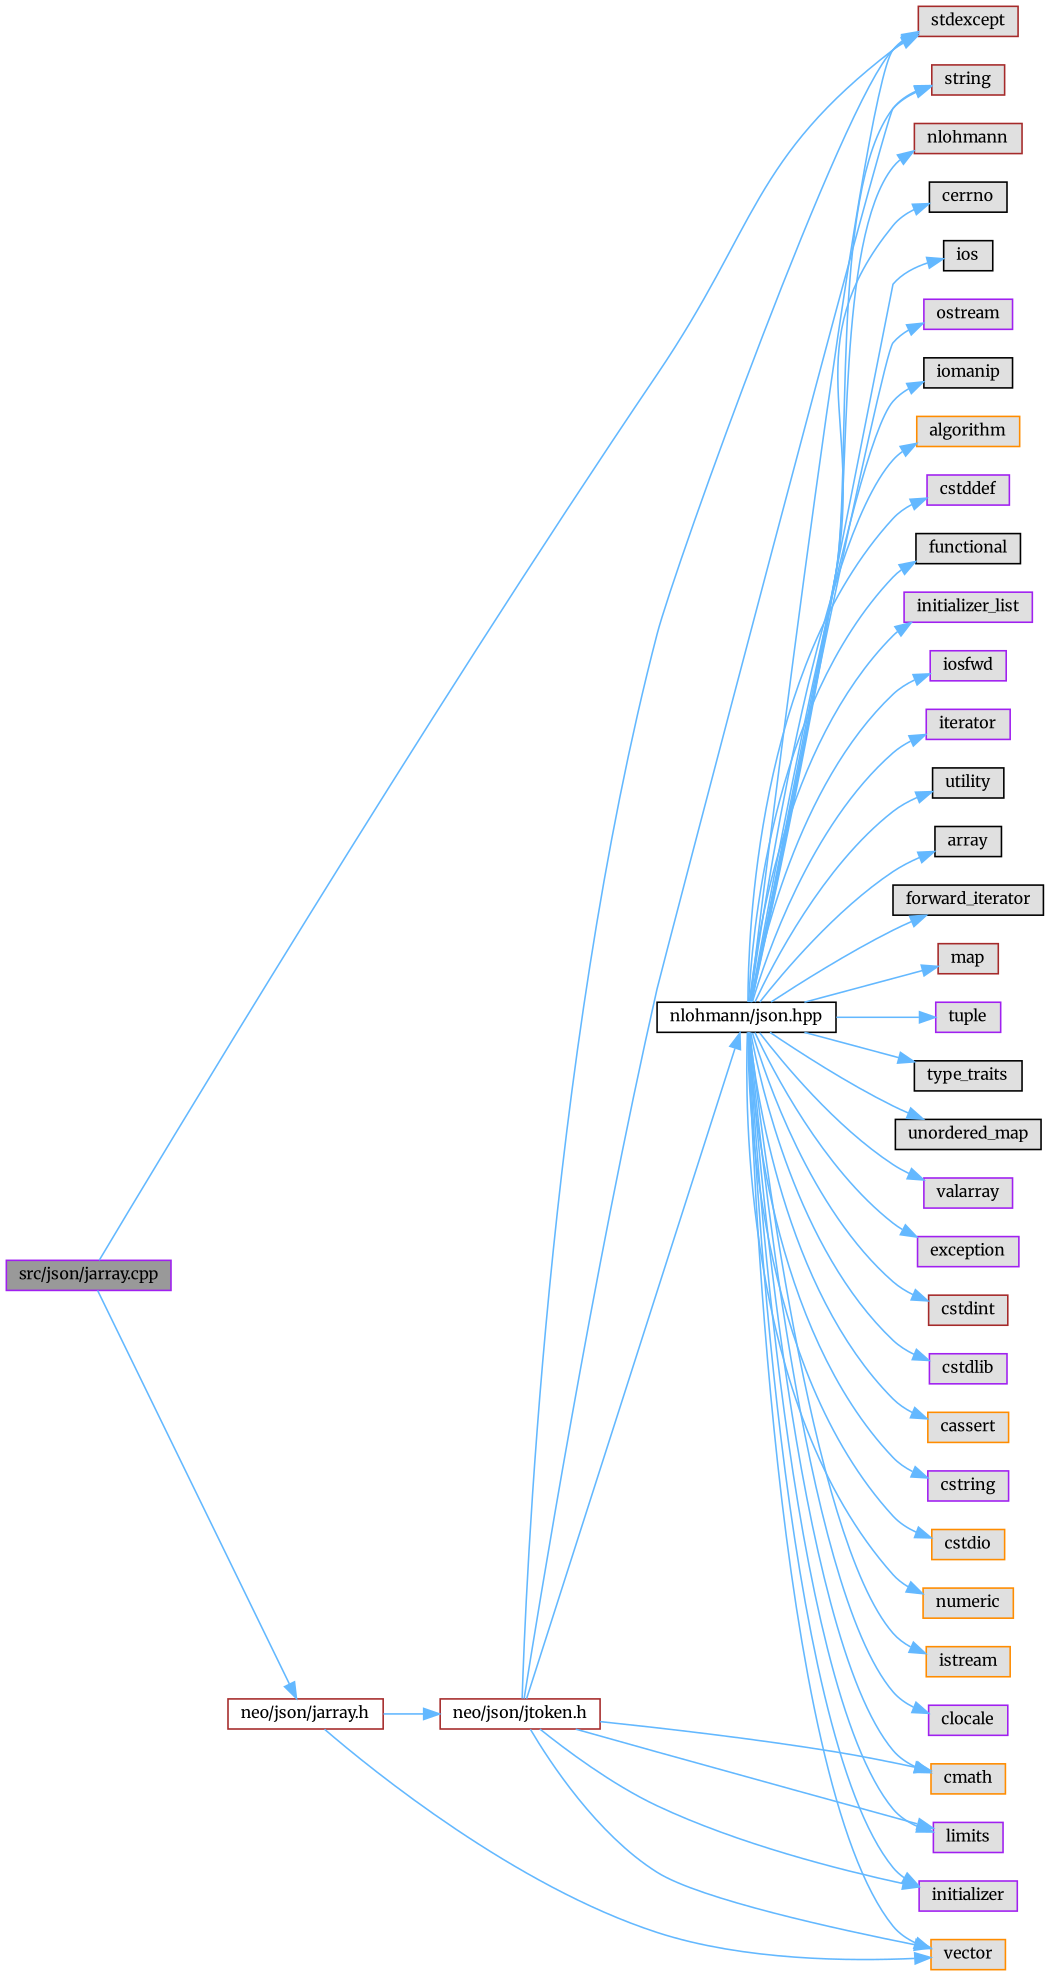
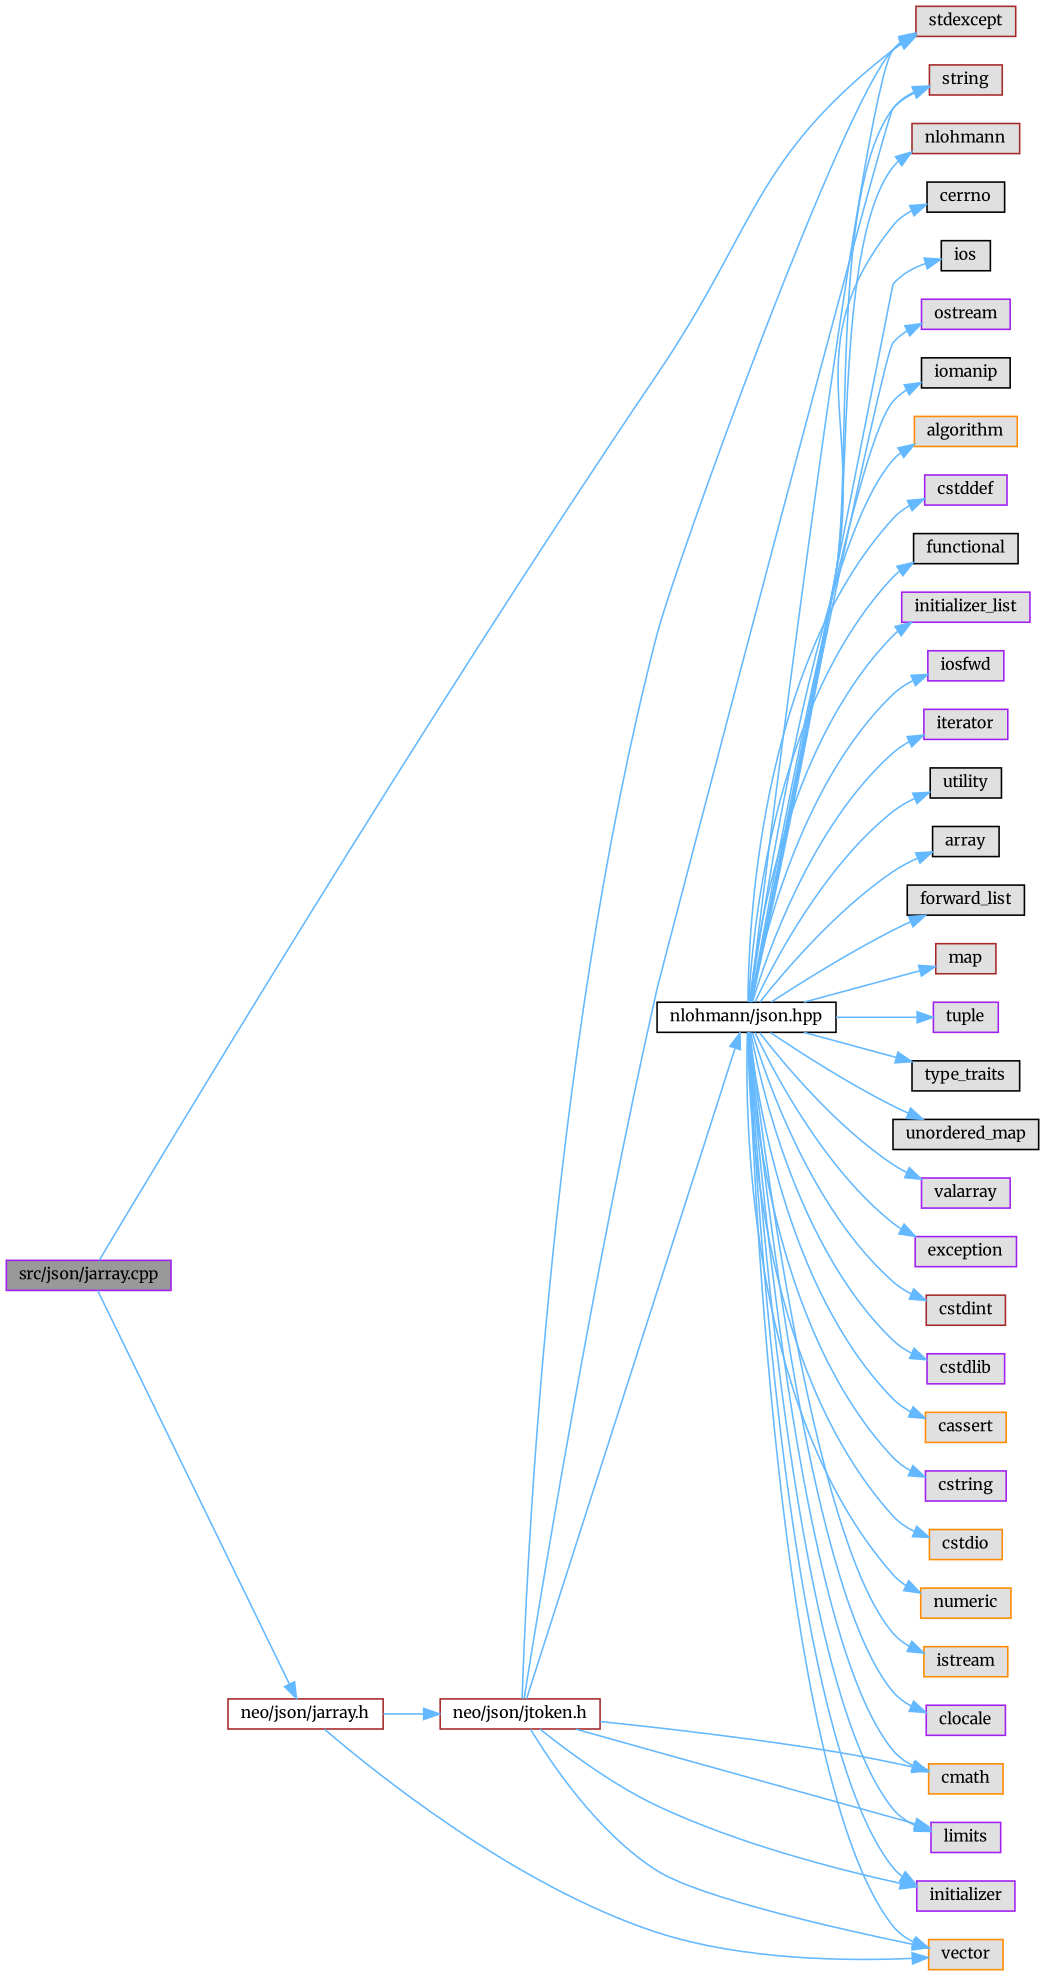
(968, 900) -> (966, 900)
